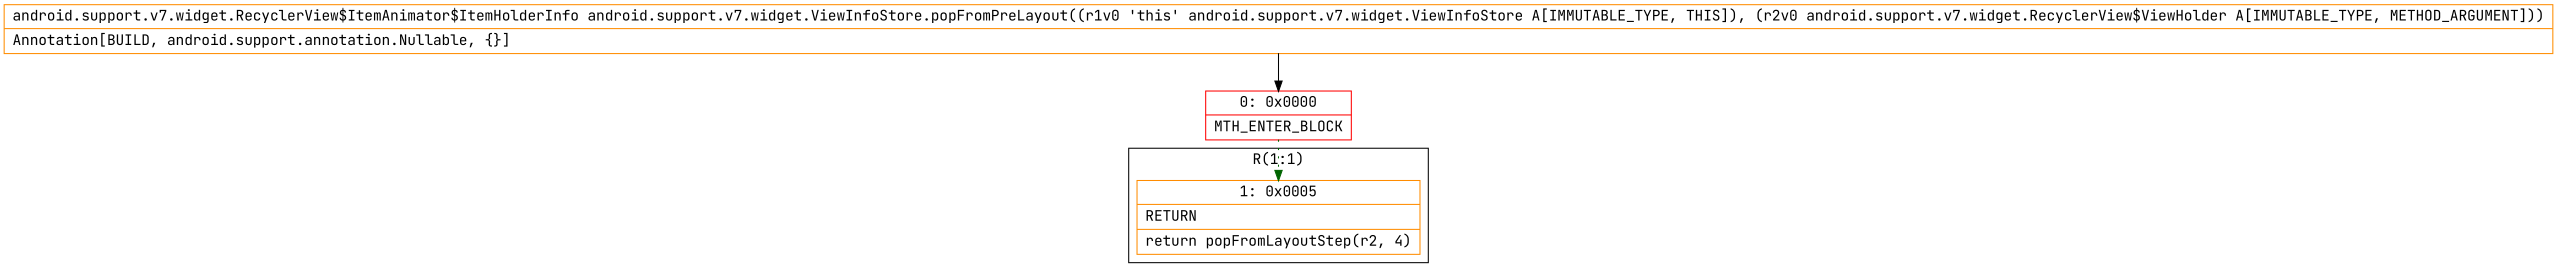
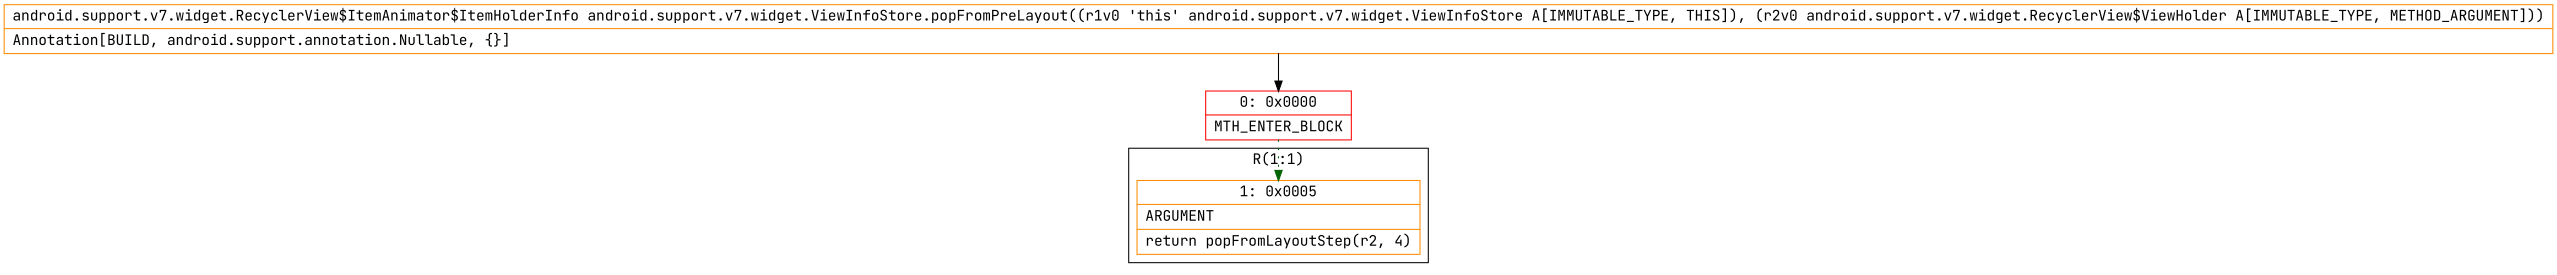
(1171, 216) -> (1180, 216)
